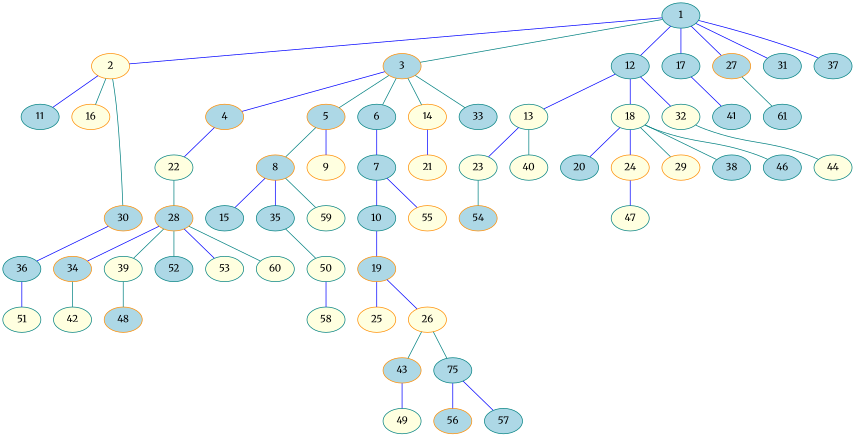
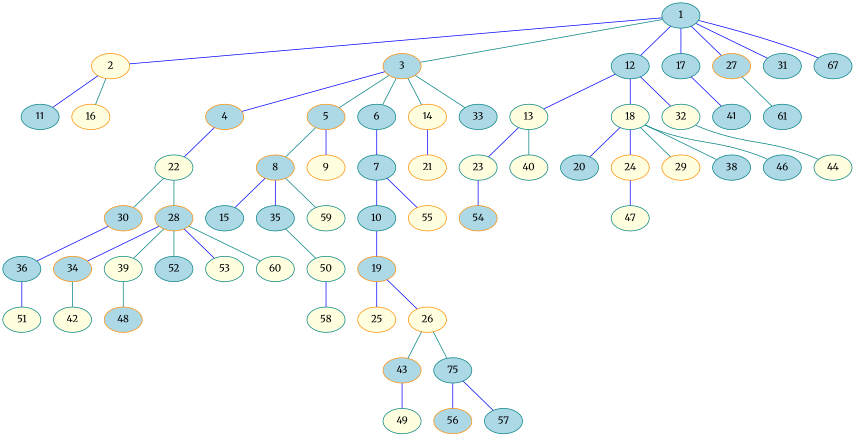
(833, 66) -> (833, 66)
(119, 142) -> (149, 193)
(478, 193) -> (478, 193)
